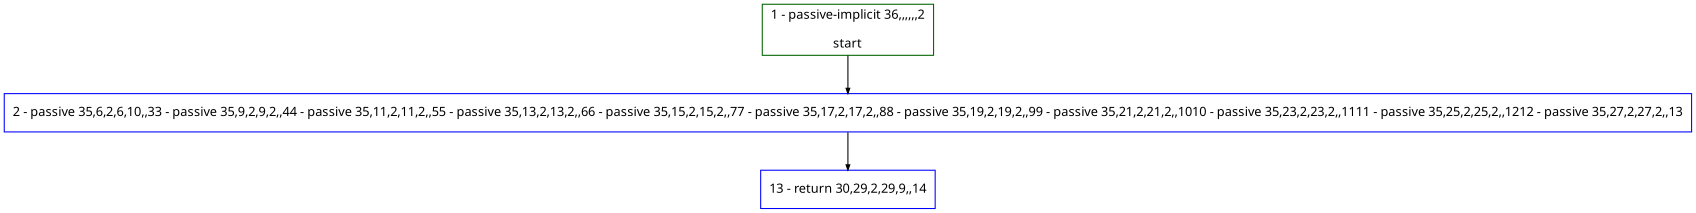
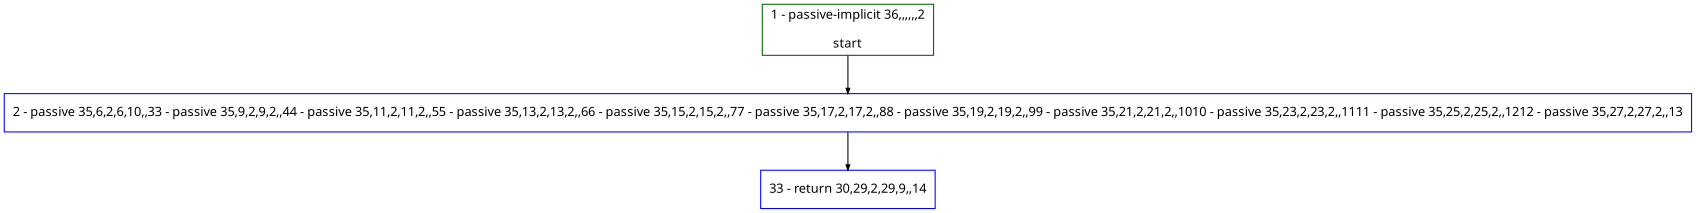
(848, 189) -> (848, 189)
